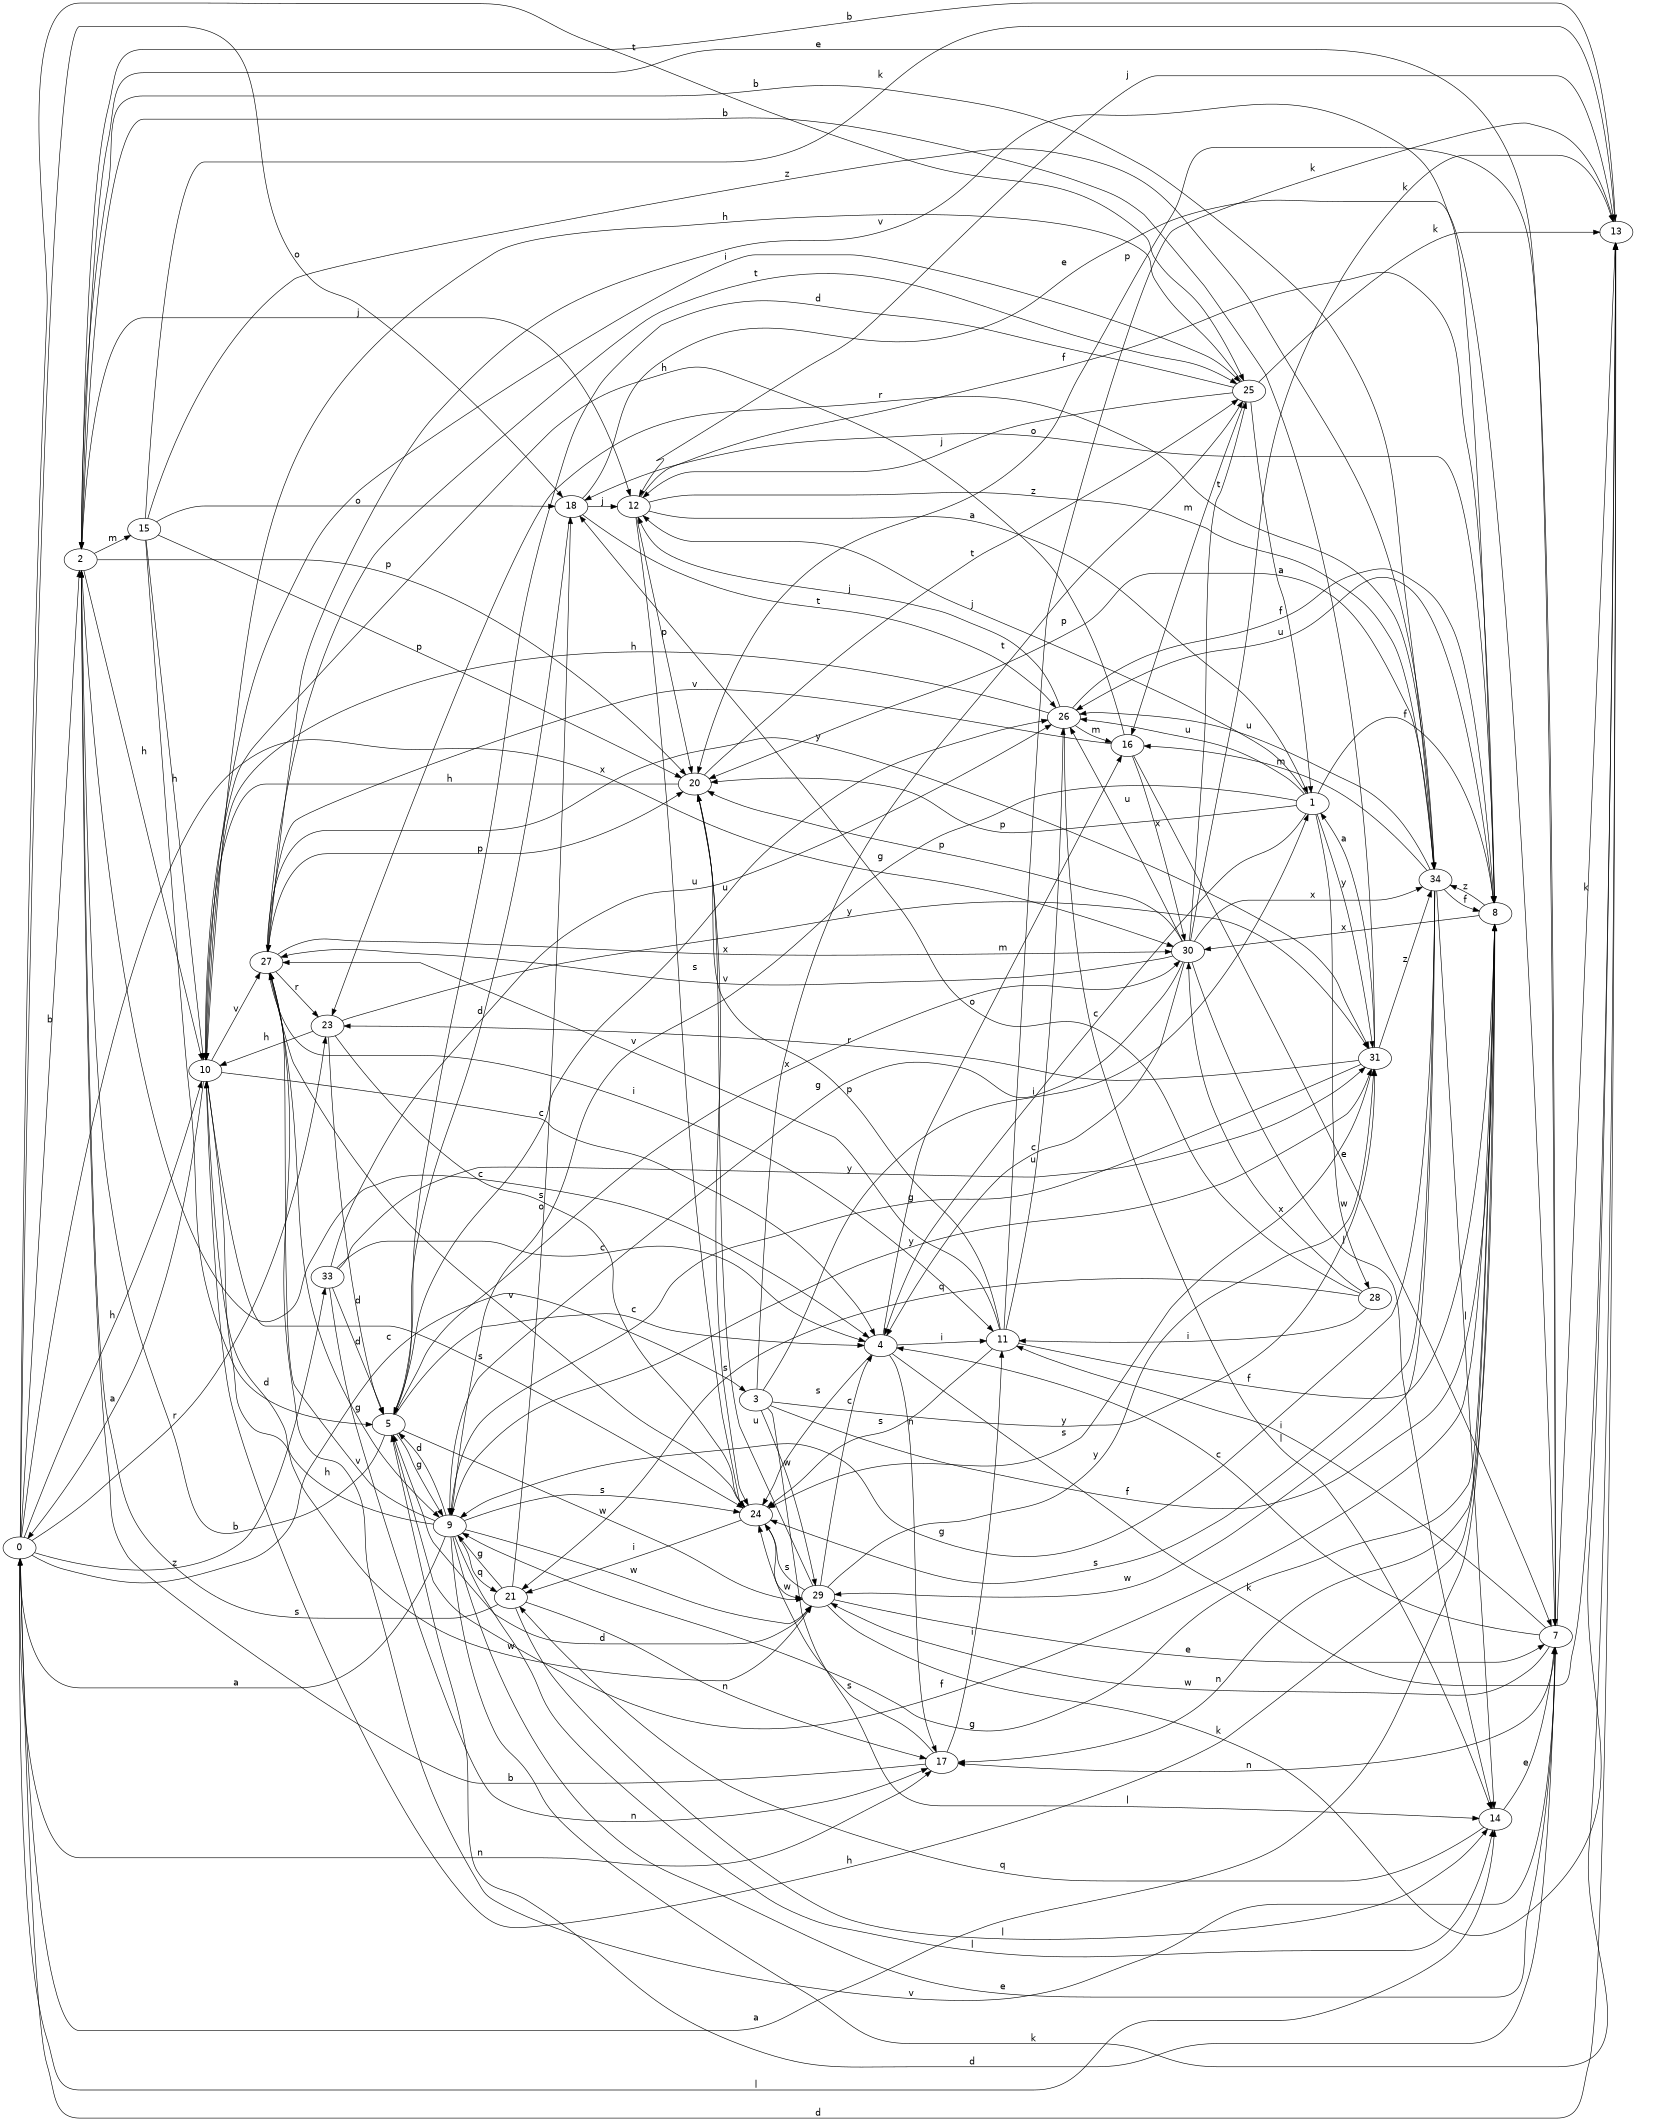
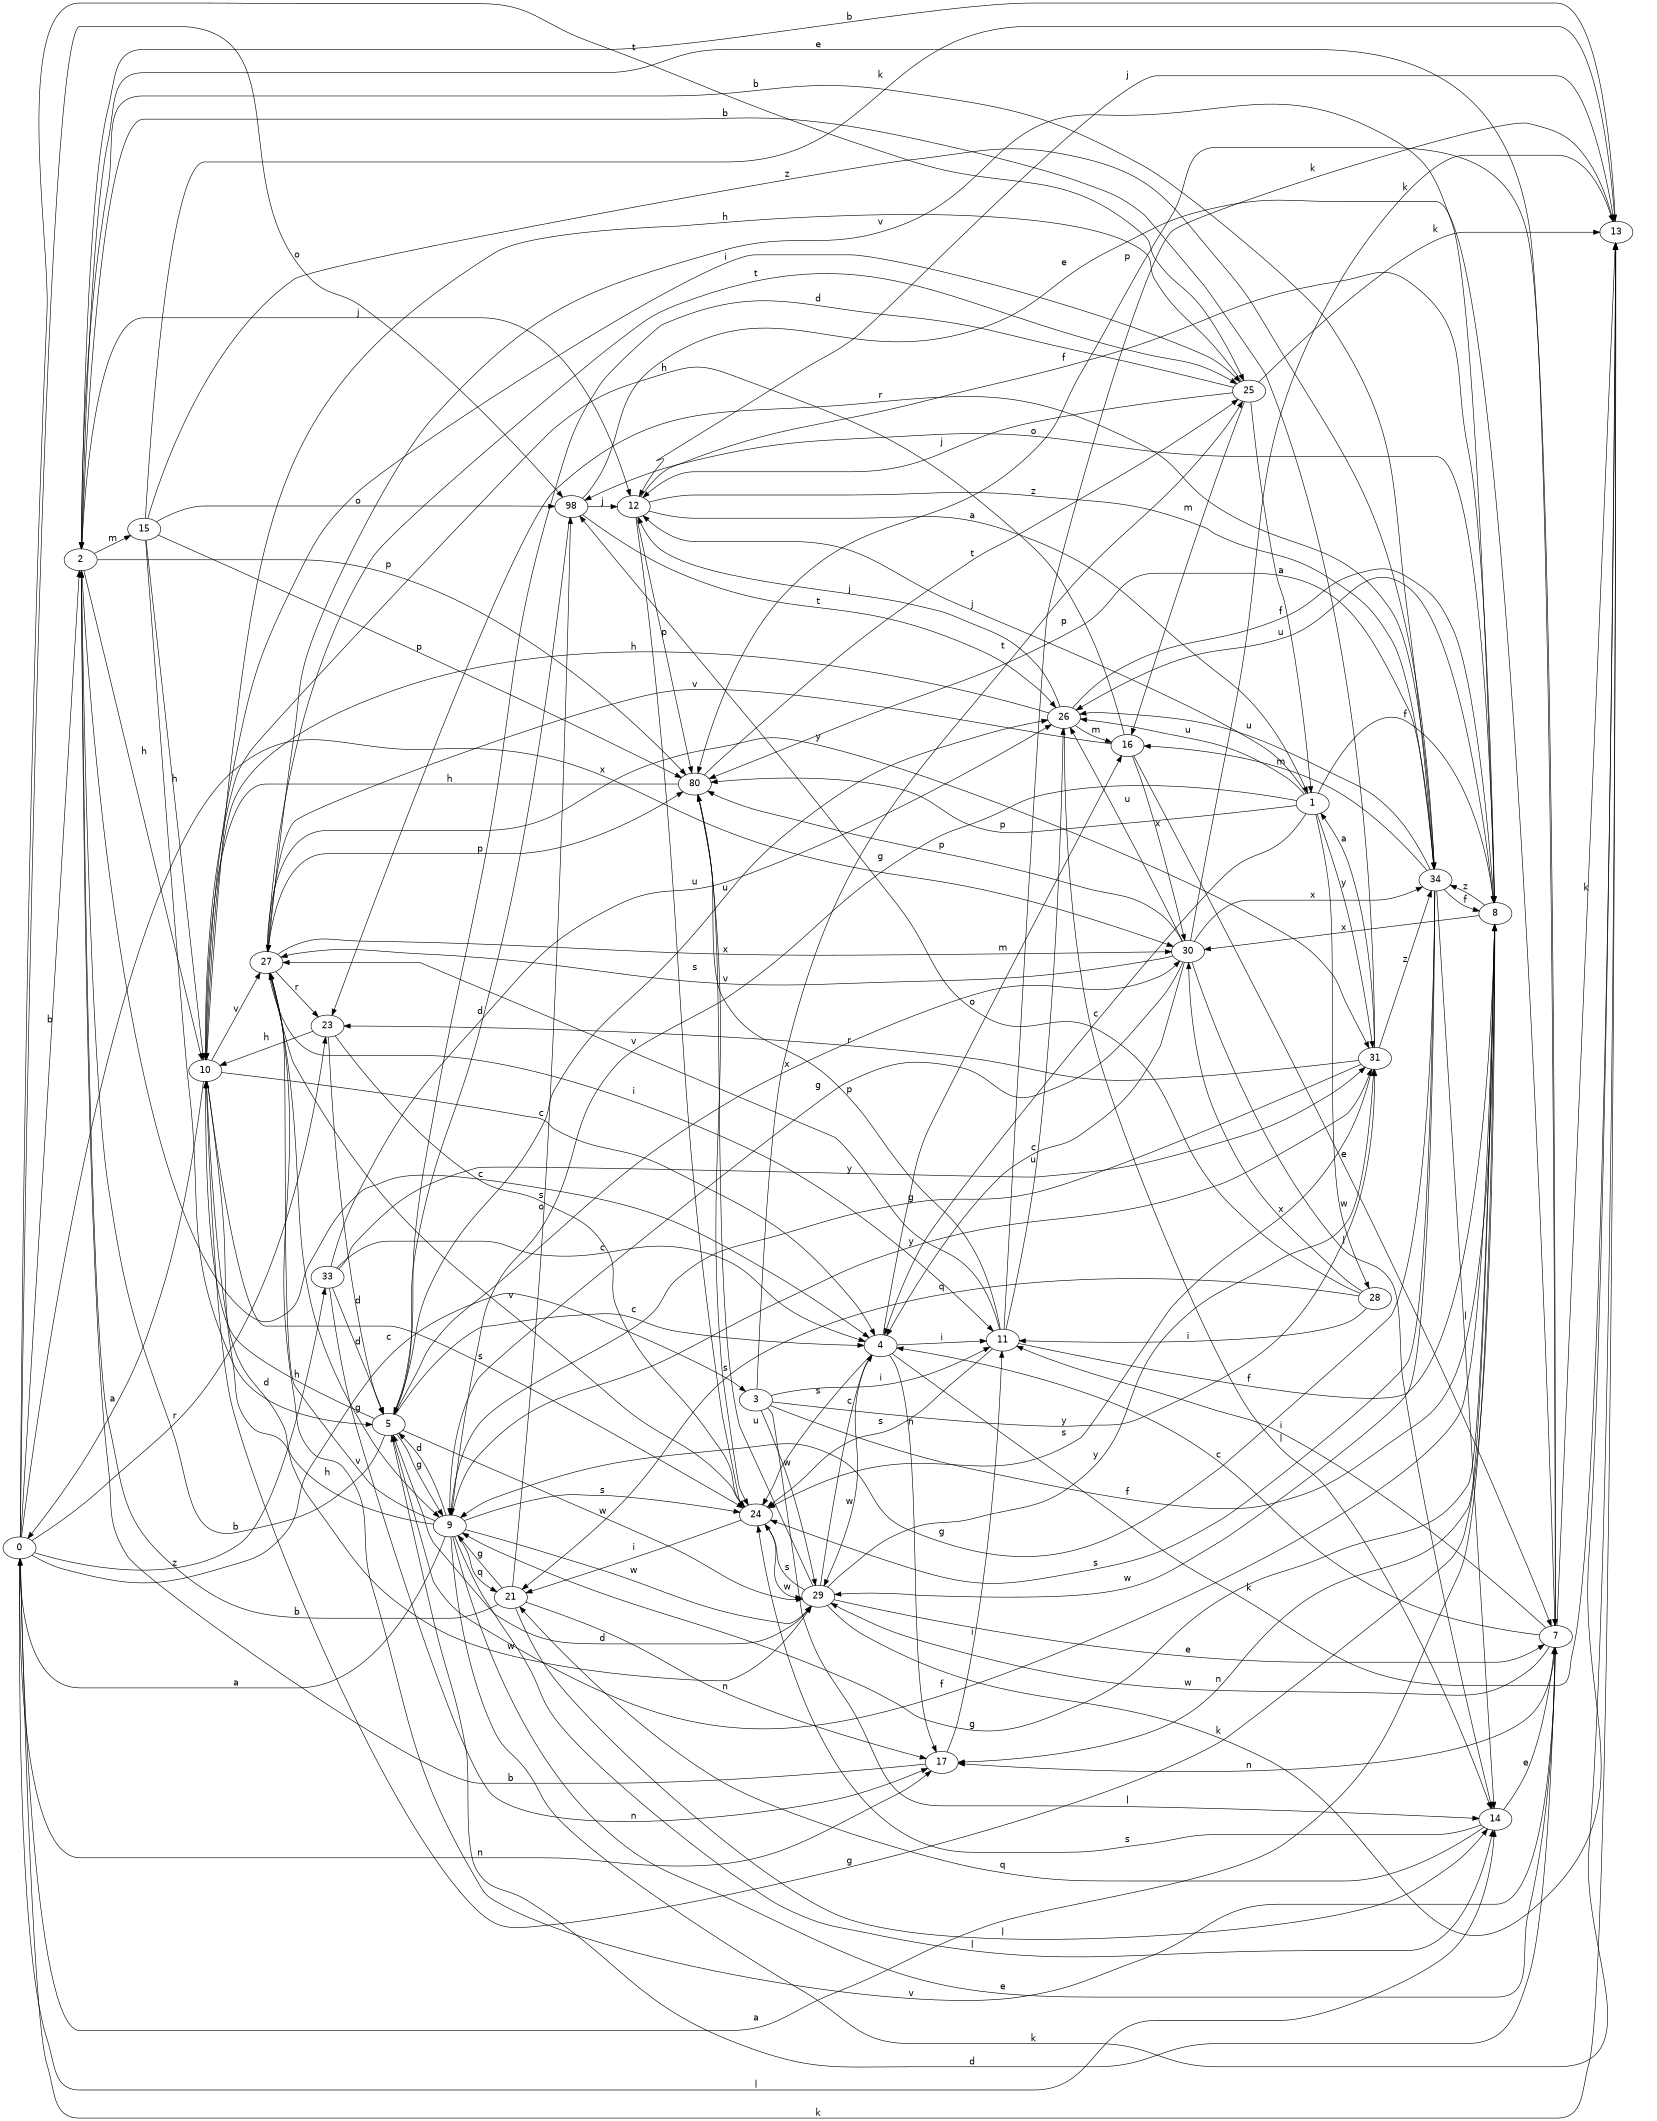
(571, 507) -> (571, 507)
(1206, 672) -> none
(695, 784) -> (695, 784)
(873, 913) -> none
(1007, 1102) -> (881, 1385)
(118, 1315) -> (240, 1342)
none -> (857, 1463)
(297, 1612) -> (297, 1612)
(812, 1652) -> (1020, 1852)
(849, 1861) -> (849, 1861)
(818, 2114) -> (818, 2114)
